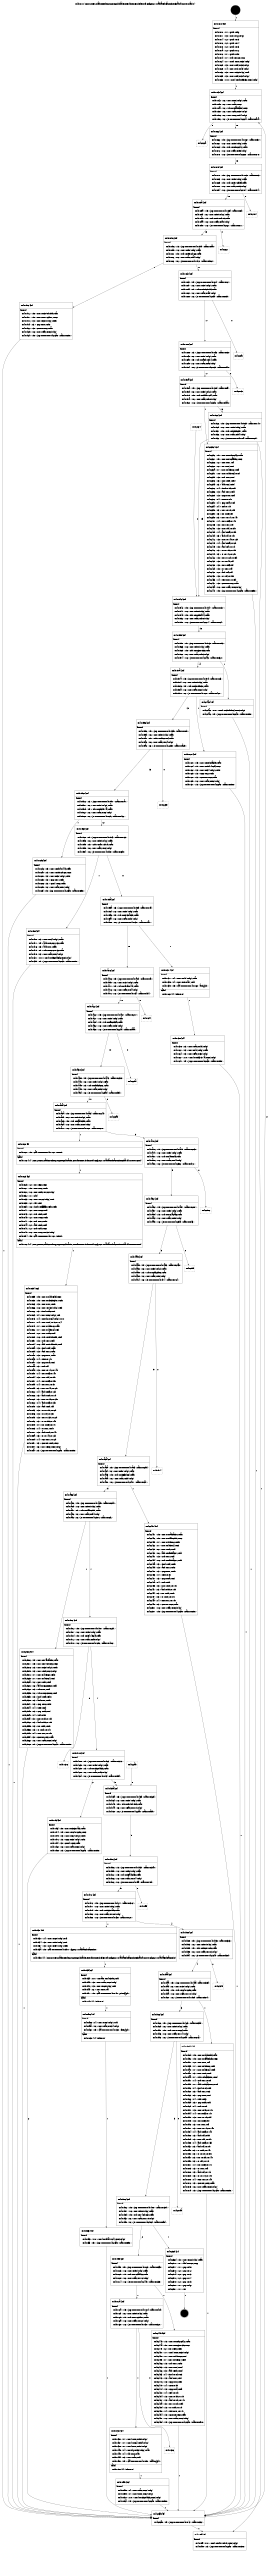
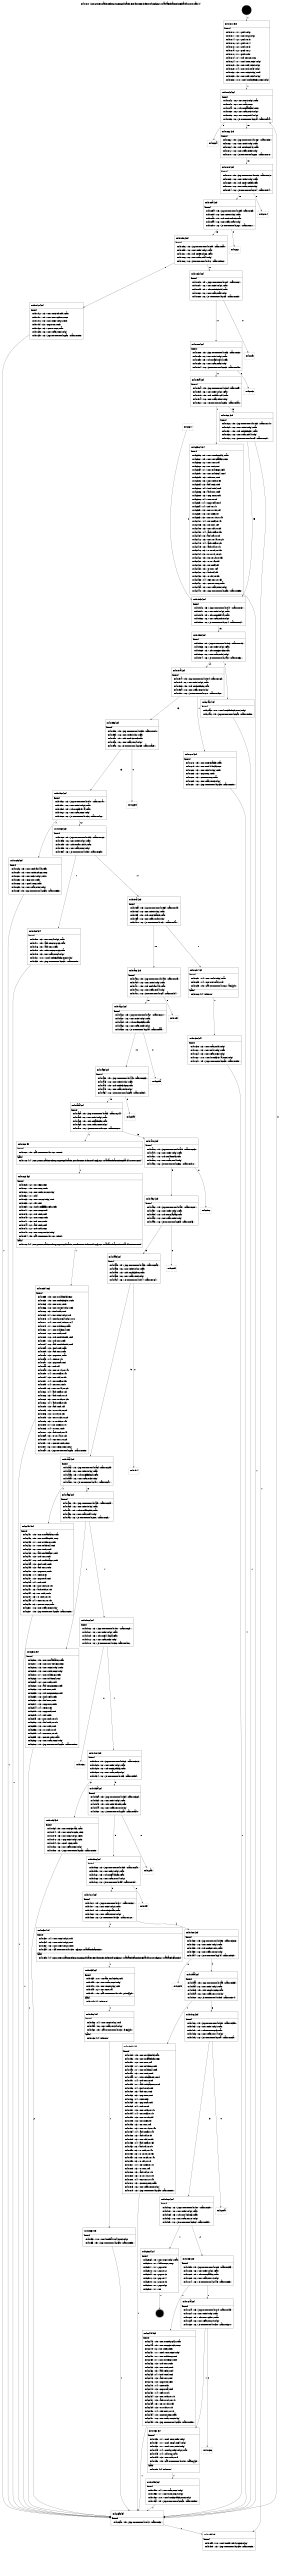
(131, 1776) -> (134, 1841)
